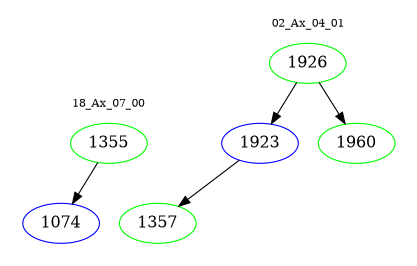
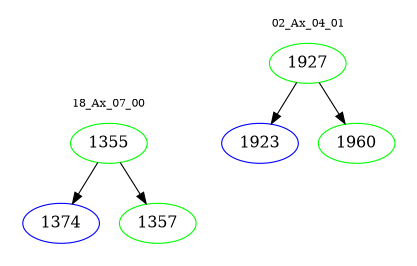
(308, 63) -> (308, 63)
(214, 180) -> (130, 178)
(61, 223) -> (61, 223)
